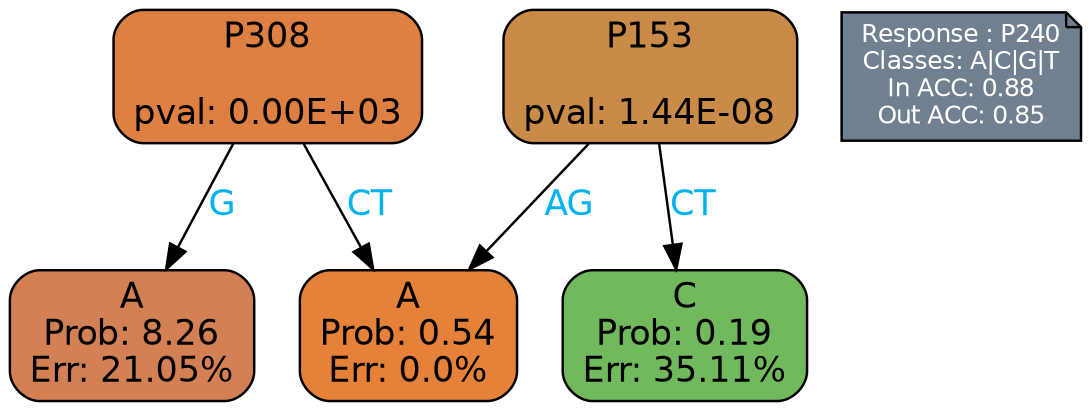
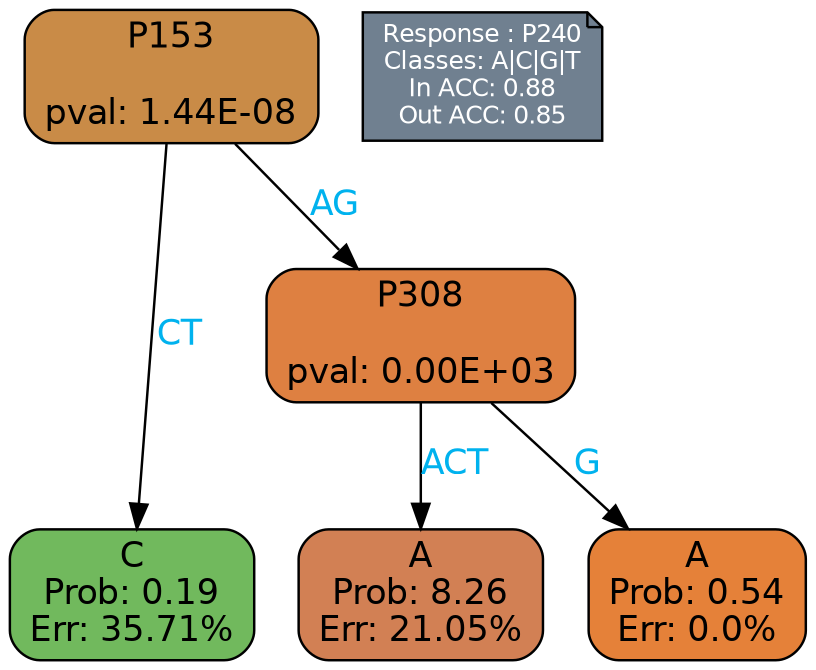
(538, 197) -> (287, 197)
(222, 206) -> (455, 465)
(370, 206) -> (587, 465)
(685, 336) -> (132, 595)
